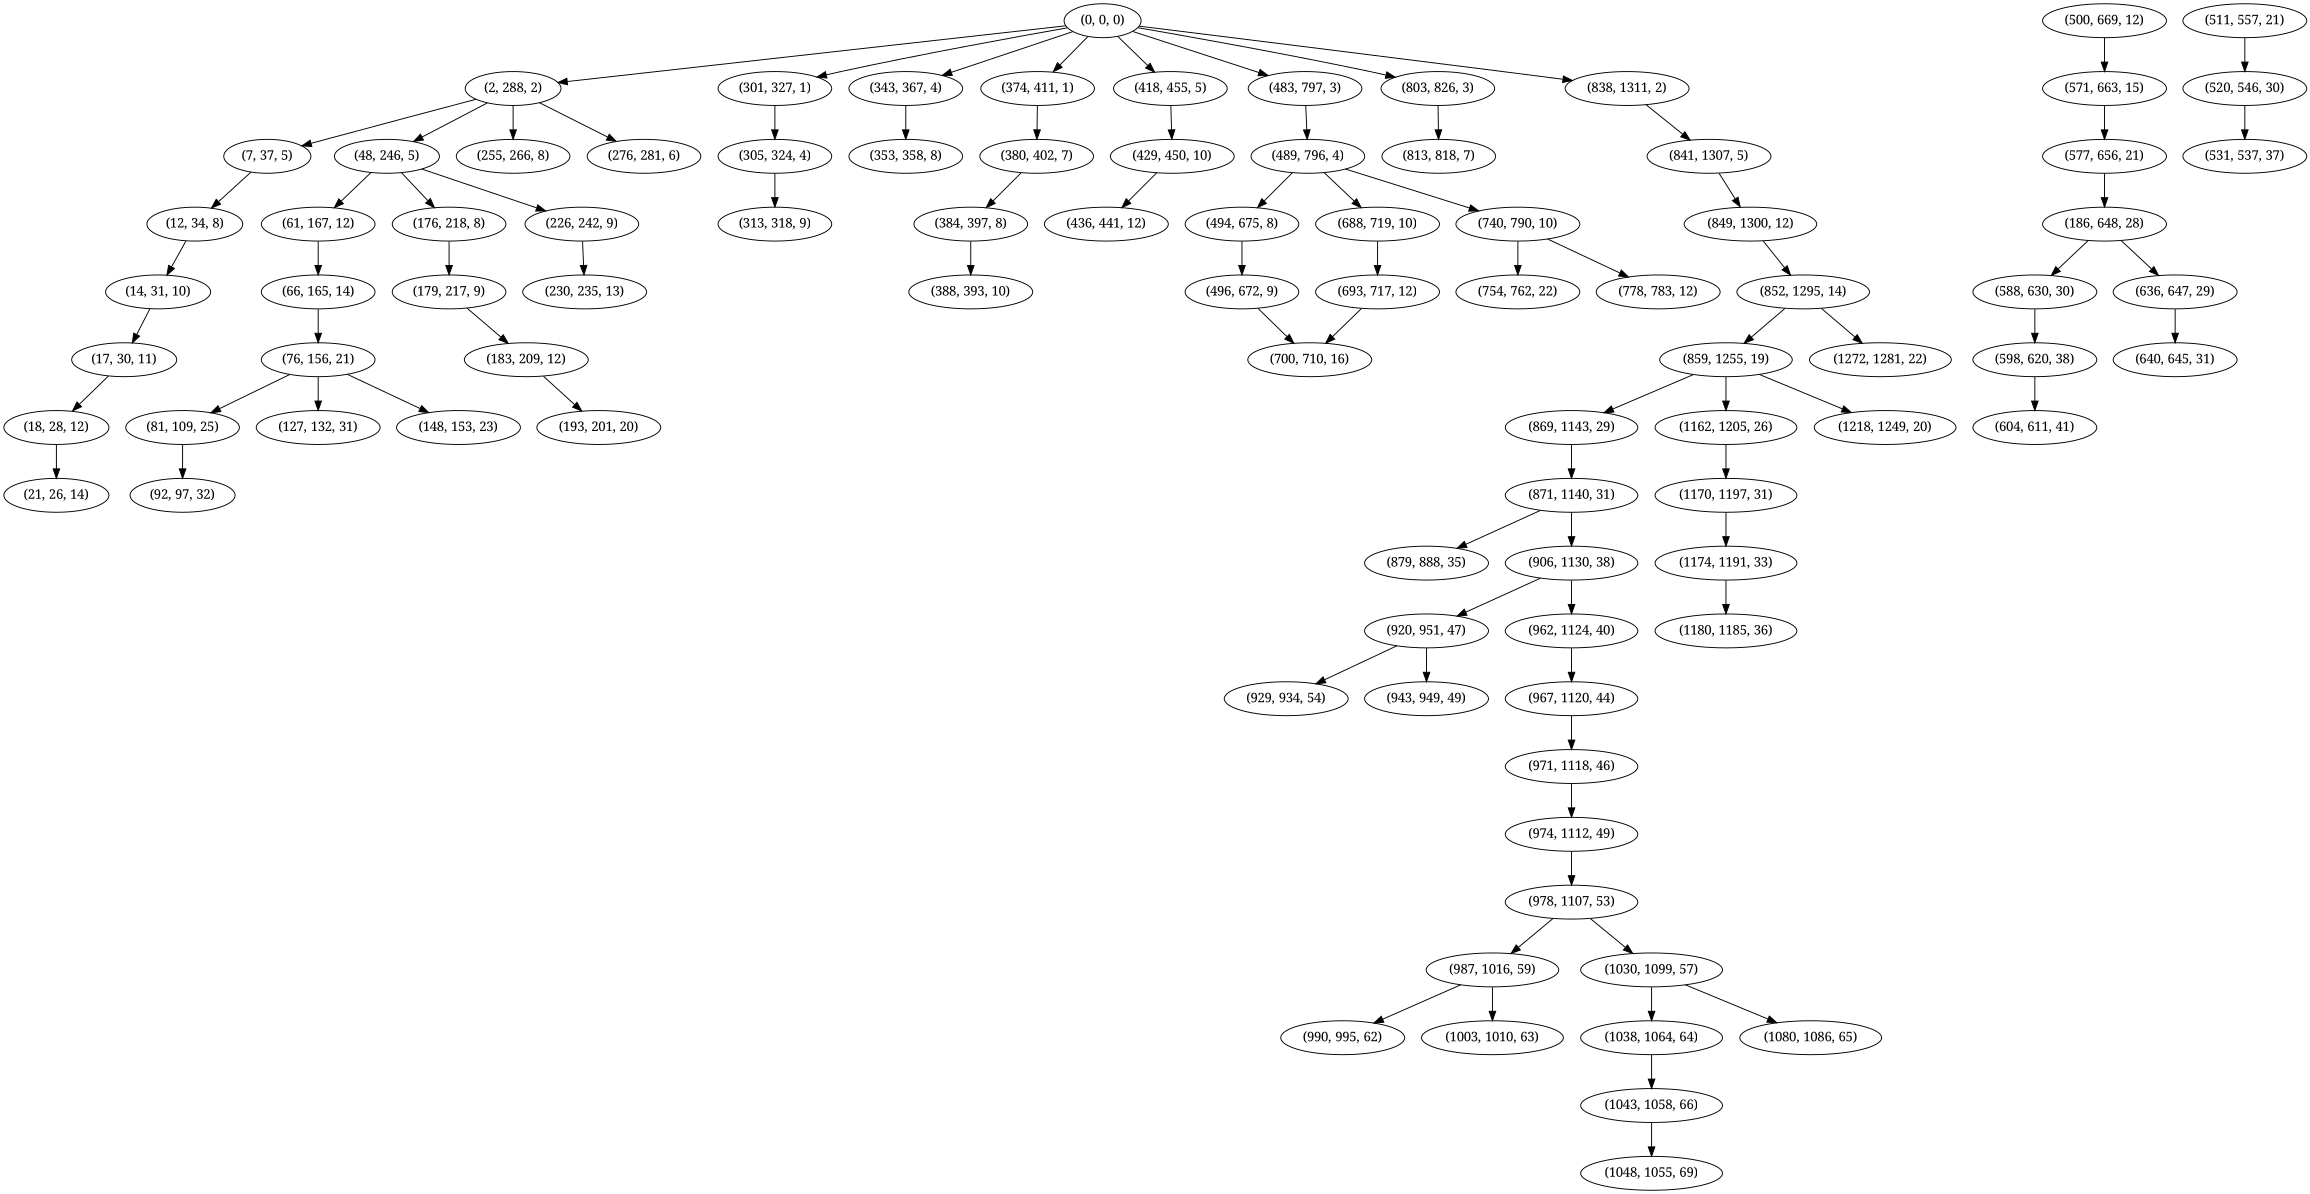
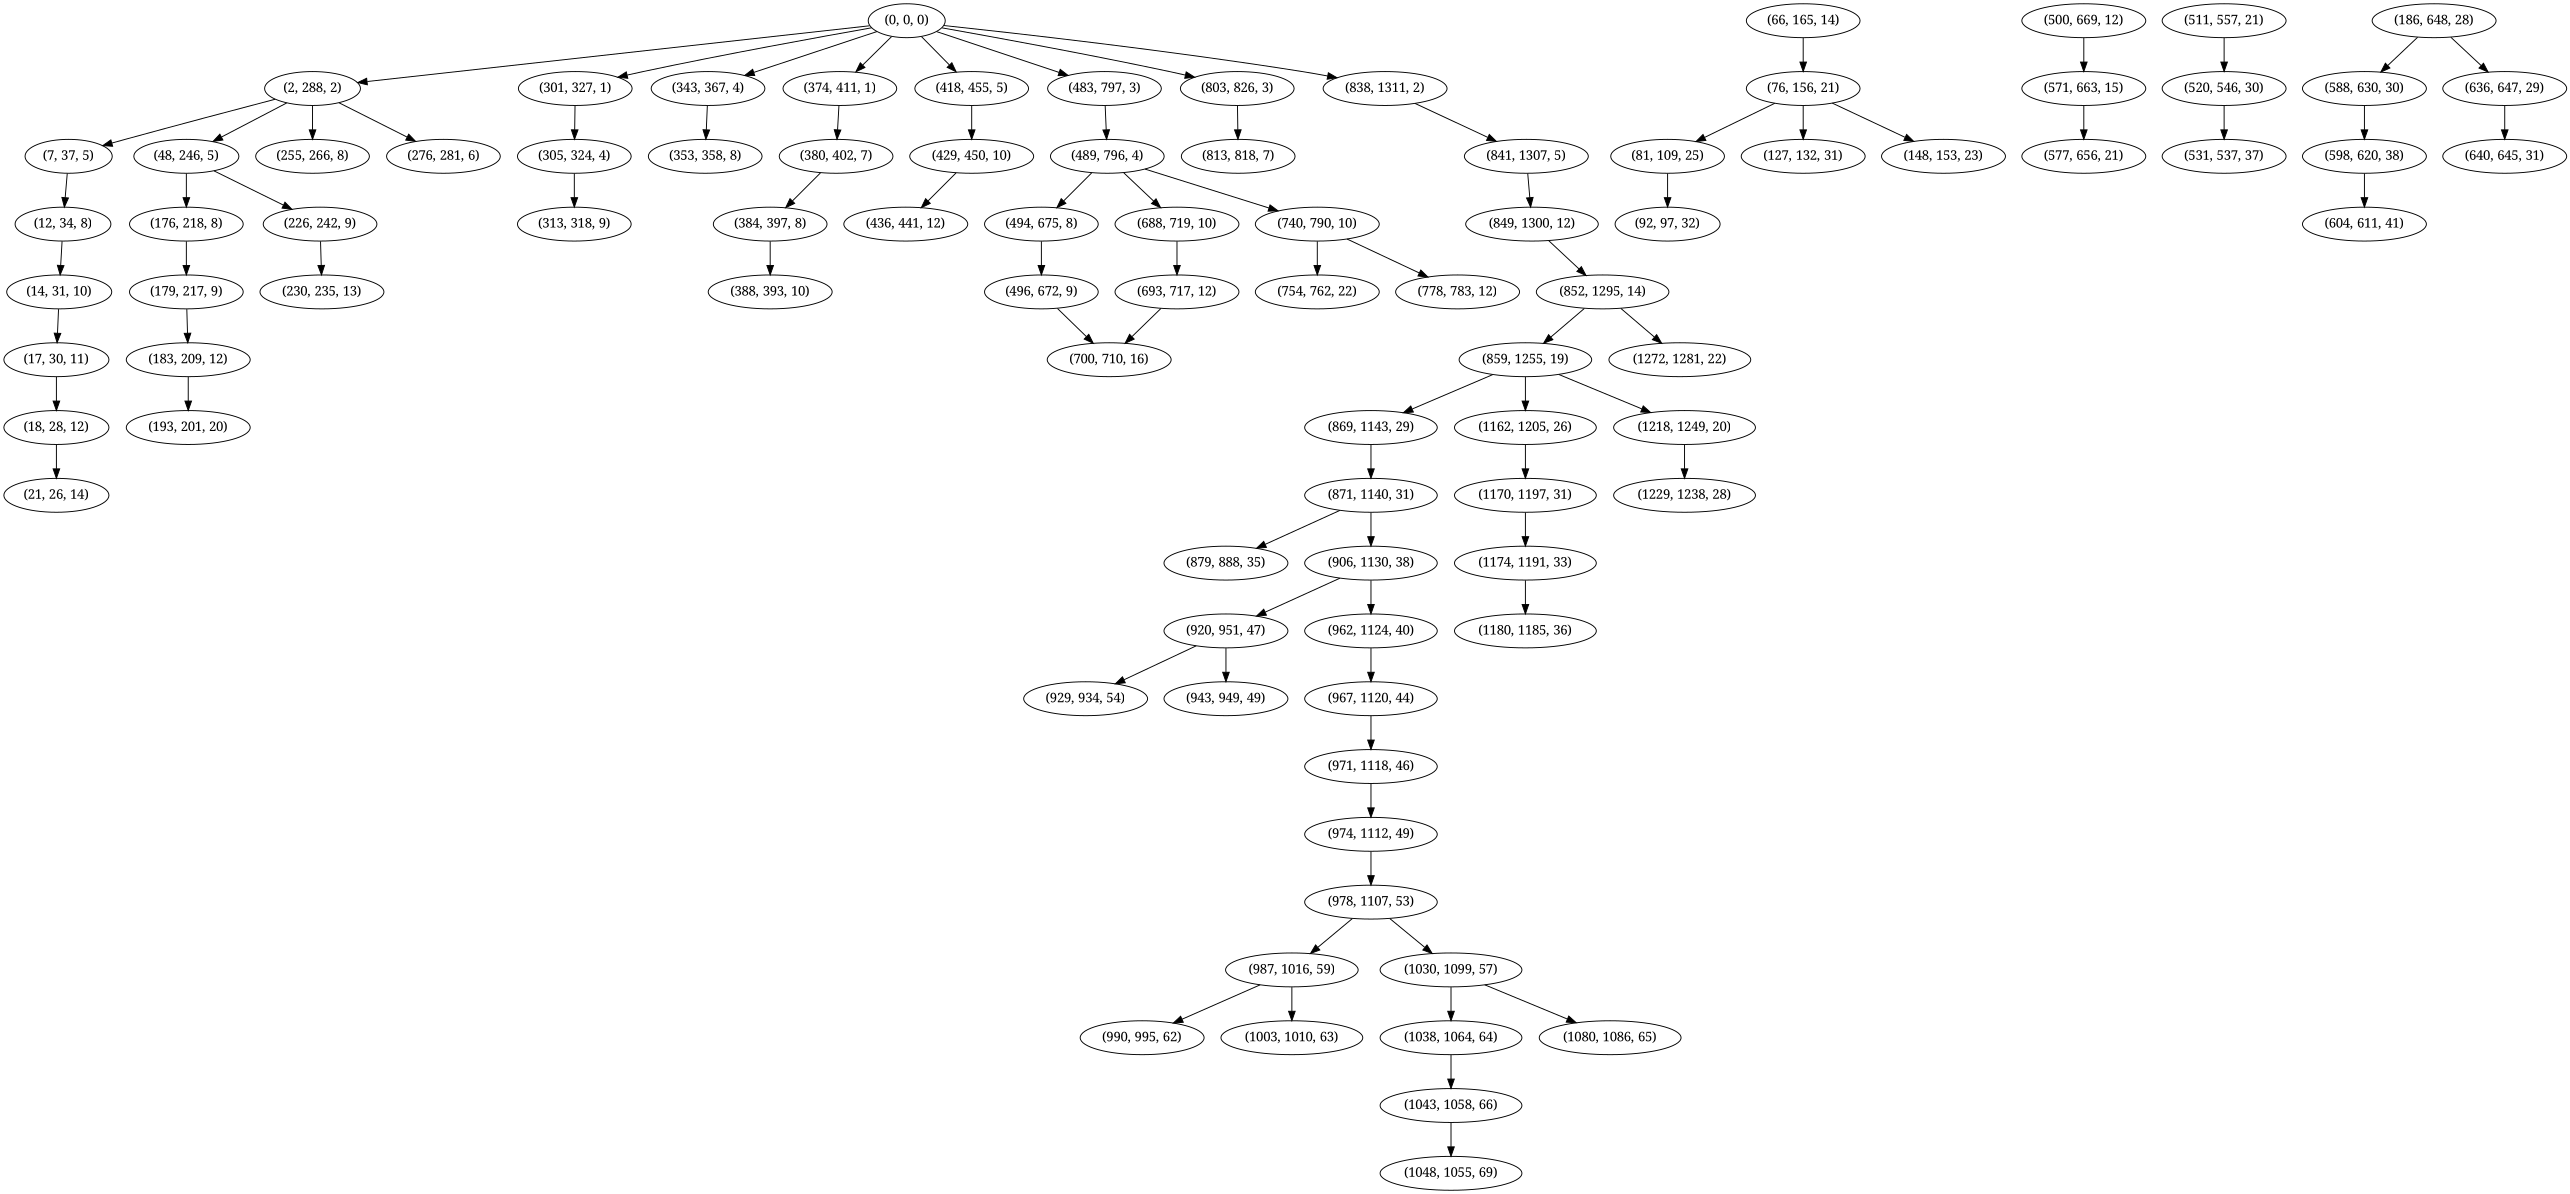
(2105, 186) -> none
(318, 224) -> none
none -> (1685, 495)
